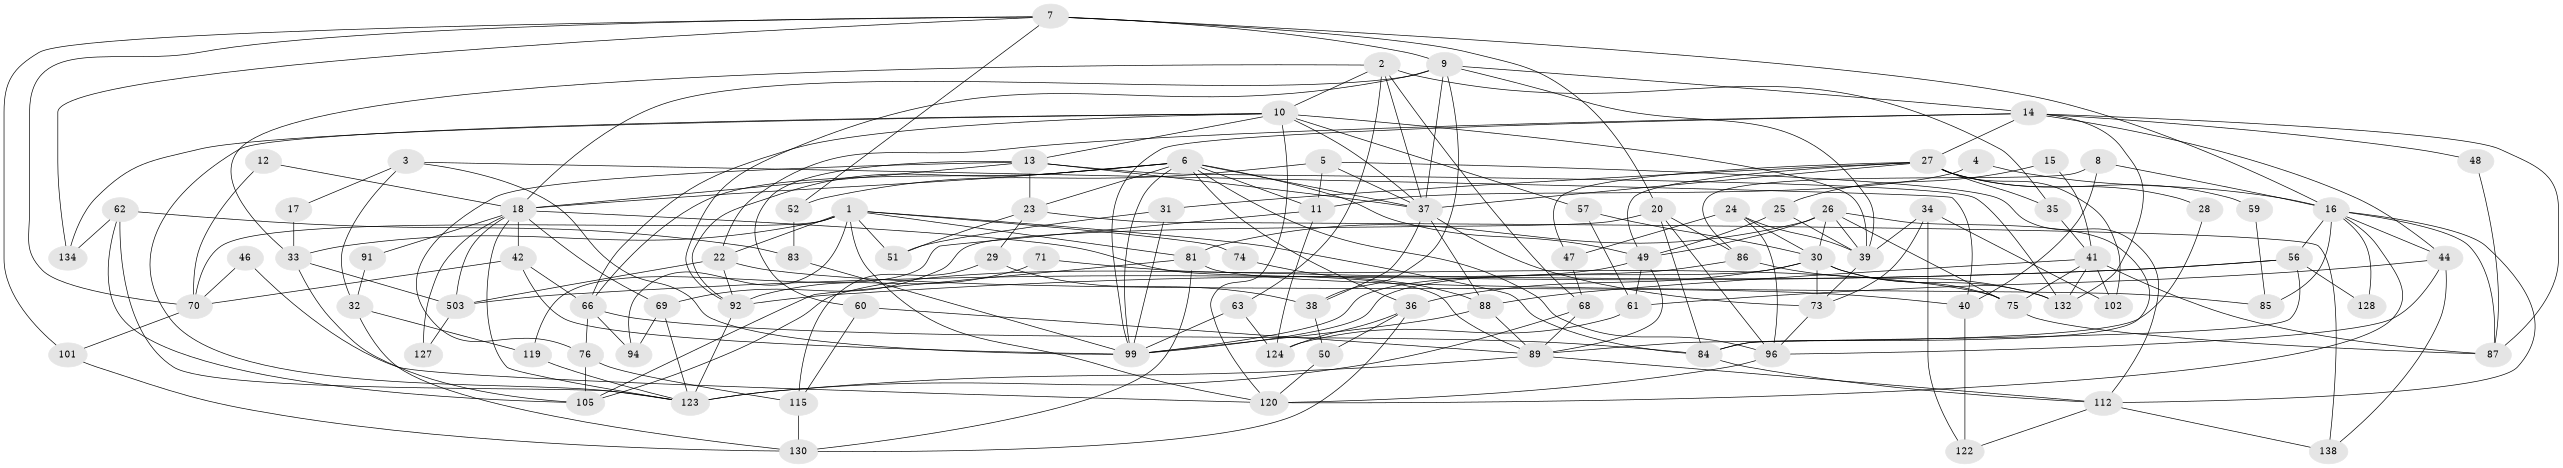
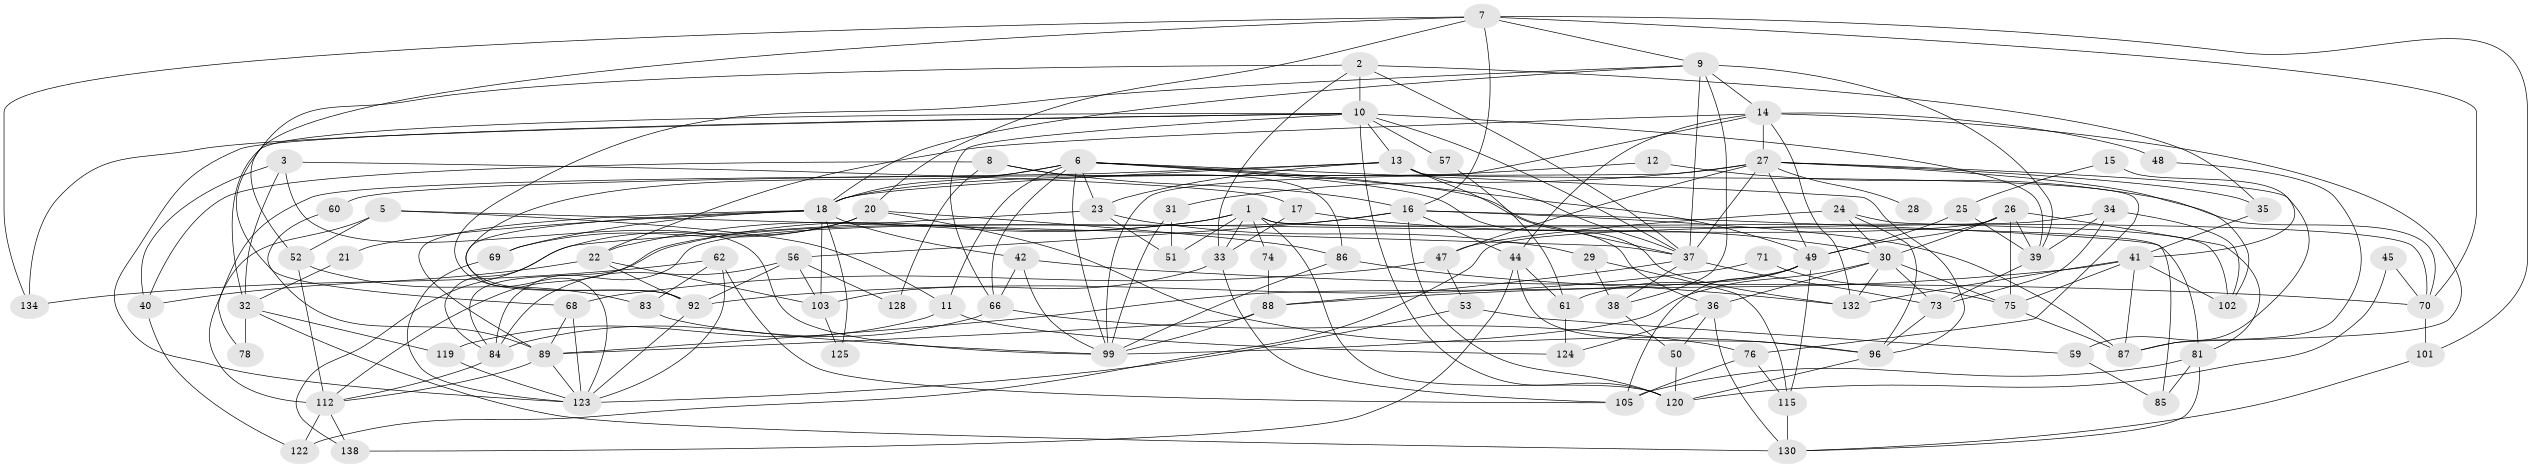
none -> (692, 119)
(1976, 161) -> none
(1685, 231) -> (1592, 230)
(1799, 234) -> (2090, 230)
(2368, 252) -> (927, 233)
(245, 258) -> (2388, 258)
(368, 258) -> (345, 258)
(456, 307) -> (821, 307)
(1238, 307) -> none
none -> (1466, 307)
none -> (311, 331)
(1906, 339) -> none
none -> (245, 355)
(423, 355) -> (840, 355)
(634, 355) -> none
(830, 355) -> (1803, 331)
